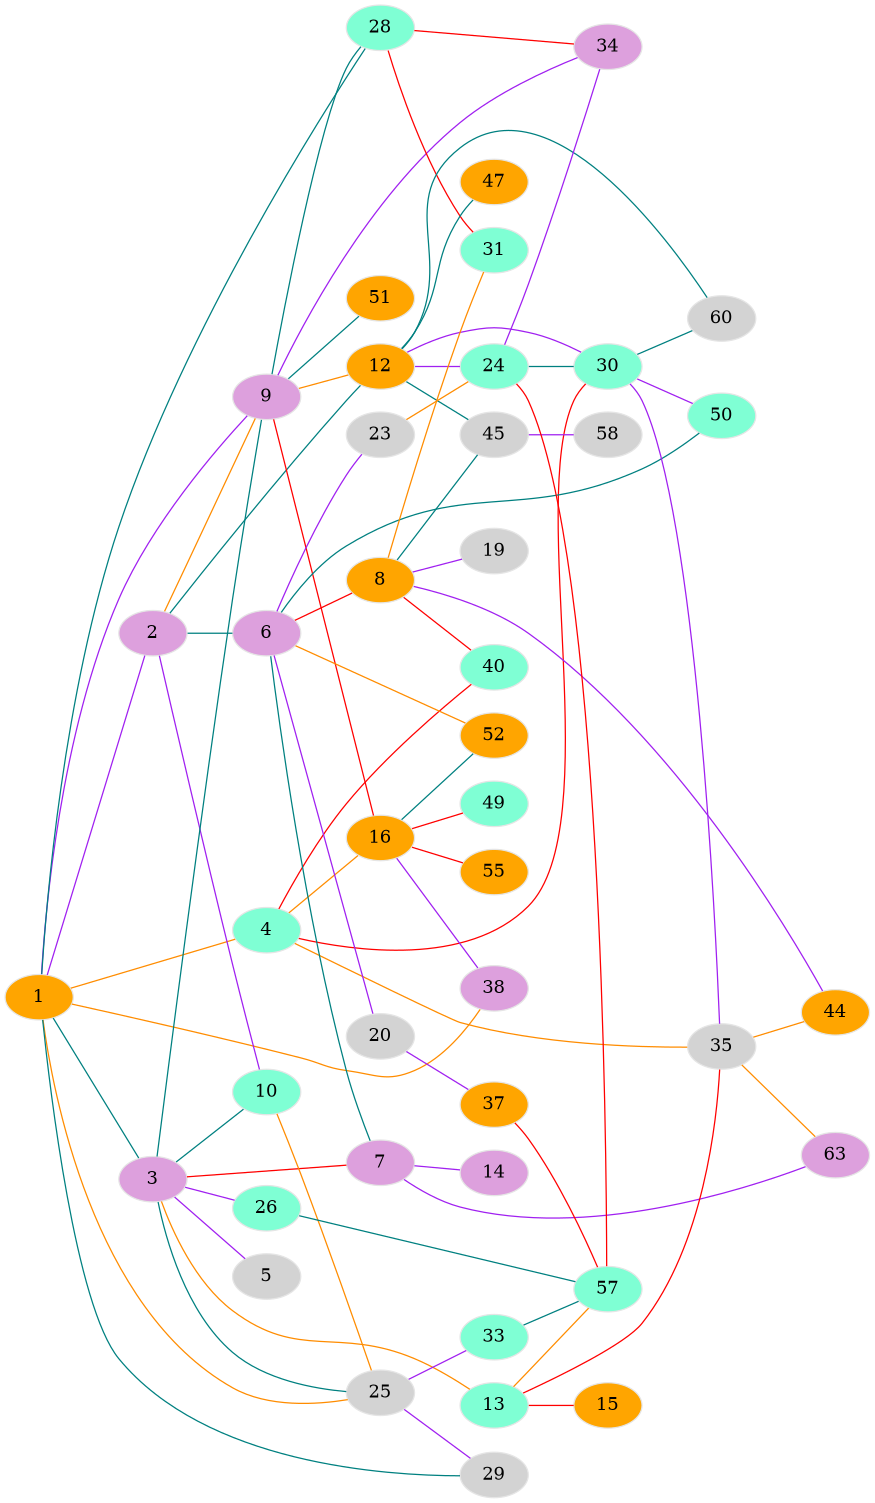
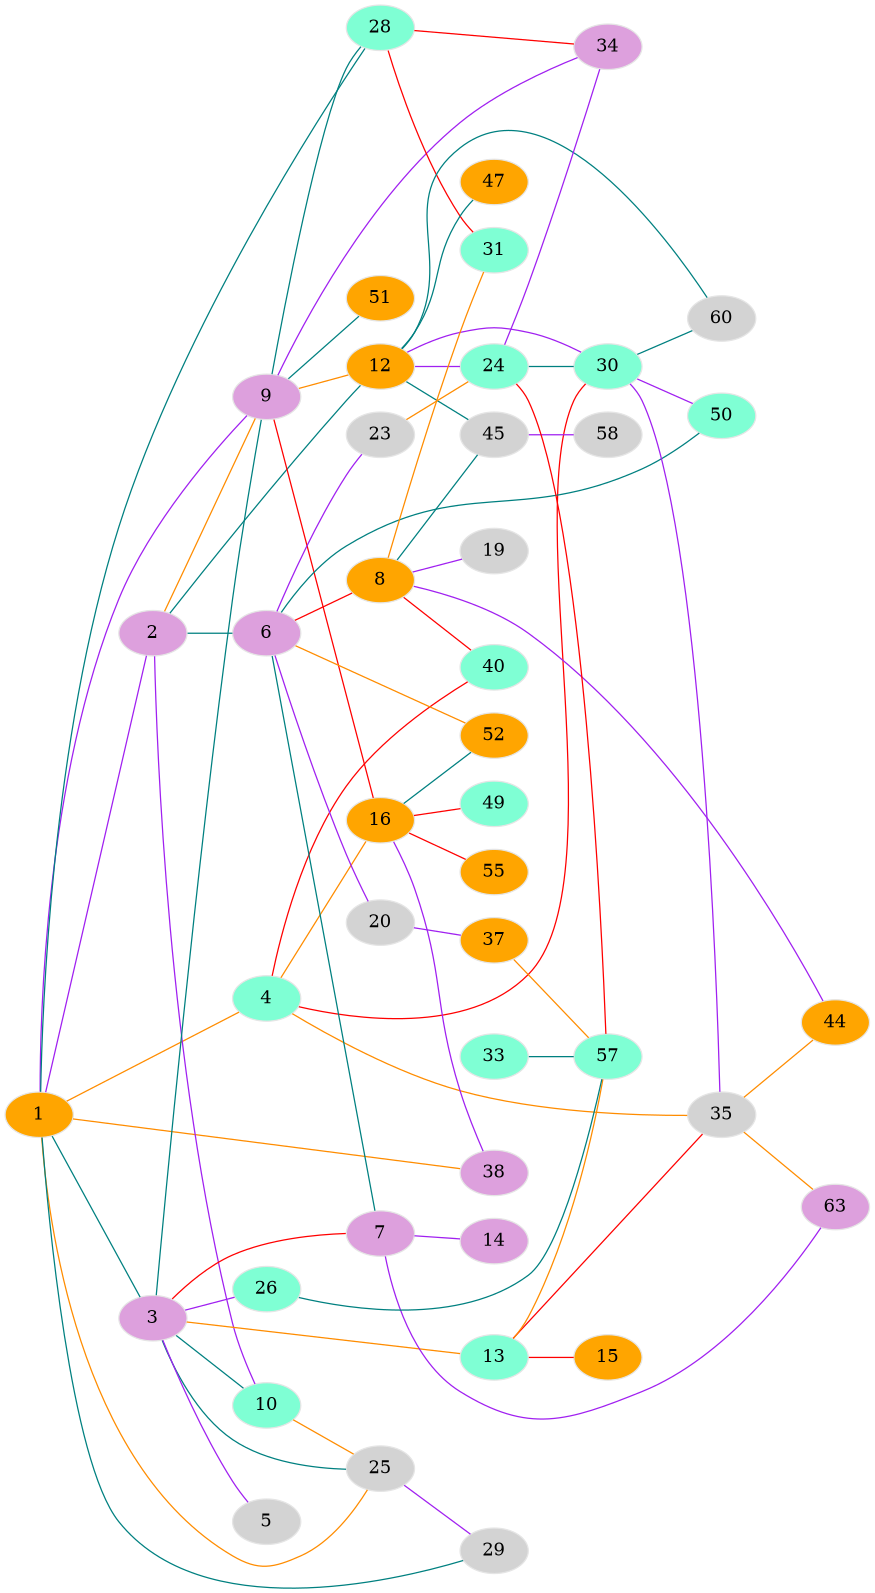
(561, 1192) -> (551, 999)
(442, 1363) -> none
